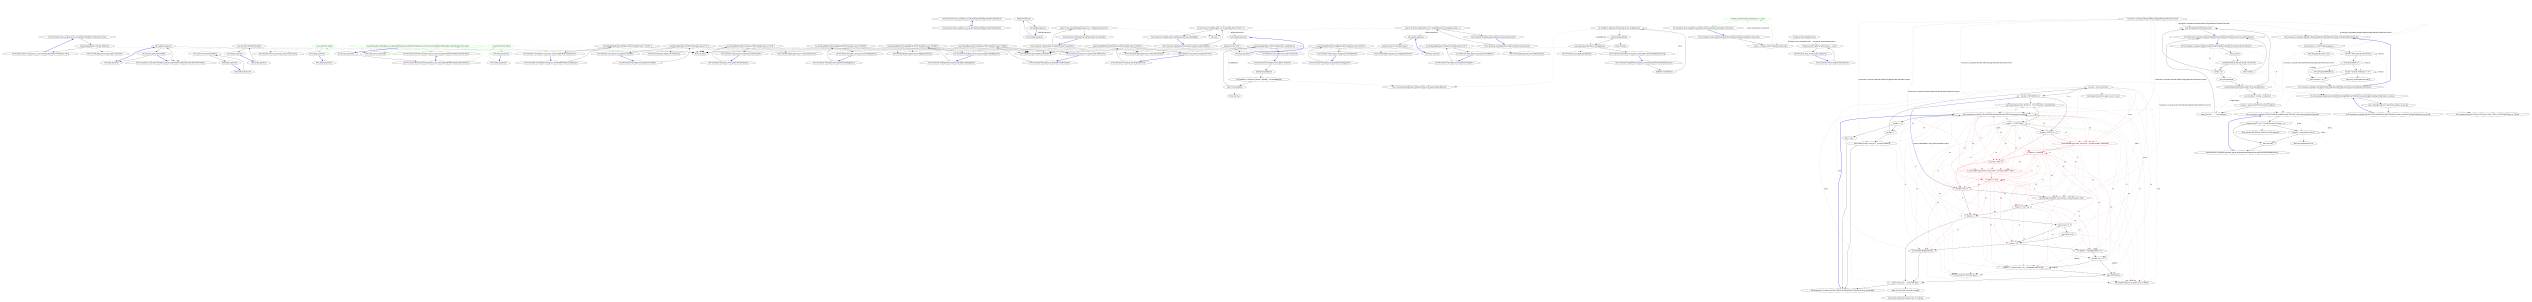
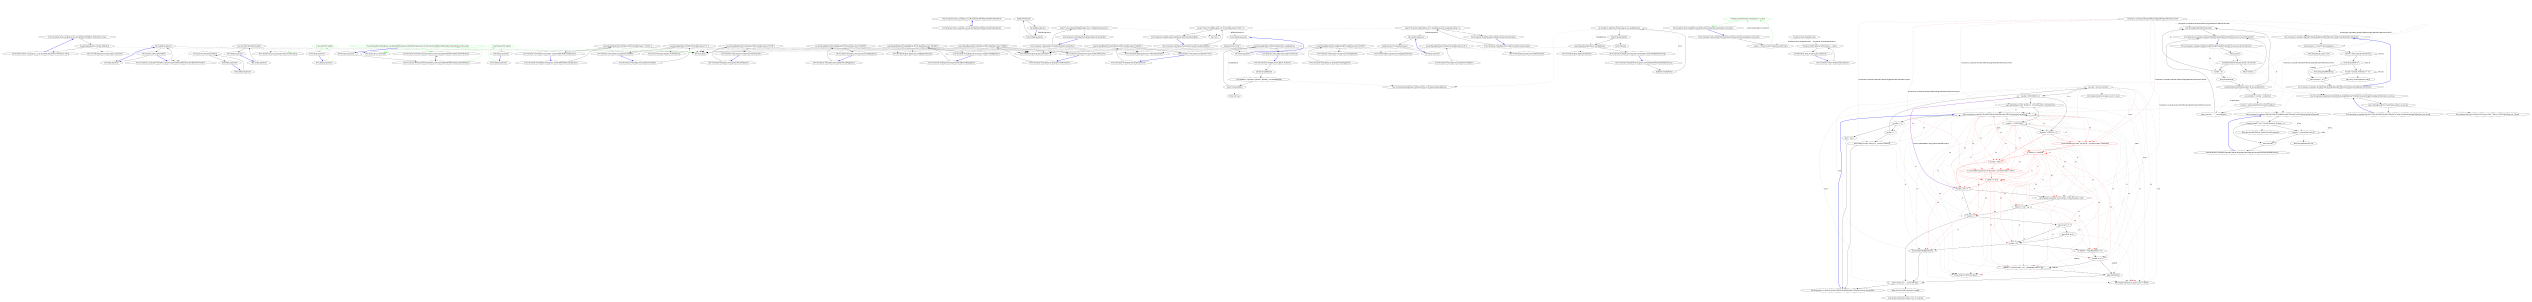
(797, 54) -> none
(1475, 54) -> none
(1334, 58) -> none
